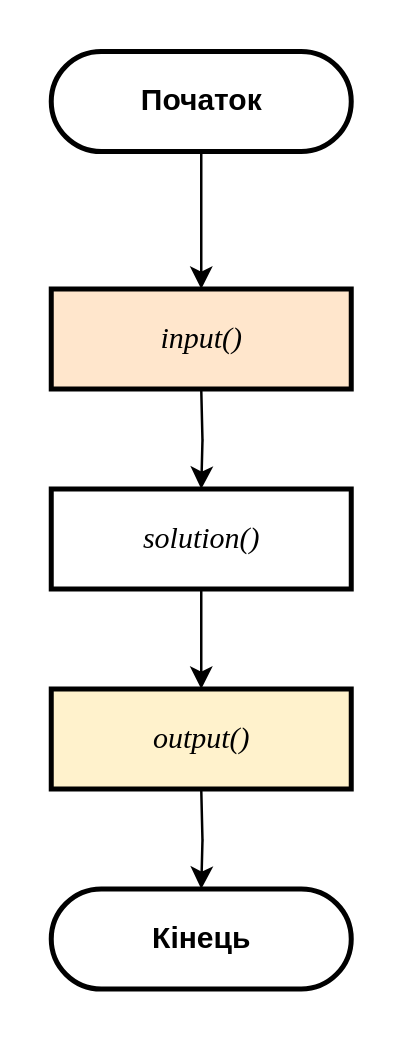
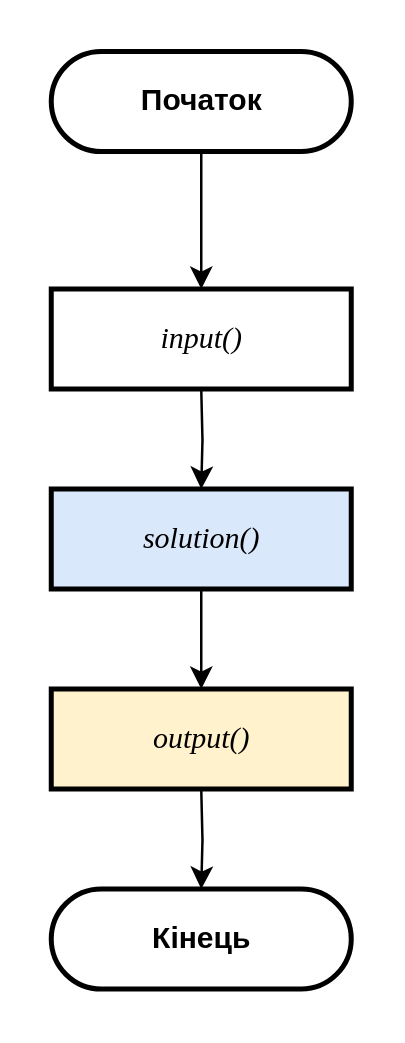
(201, 339) -> (201, 339)
(201, 539) -> (201, 539)
